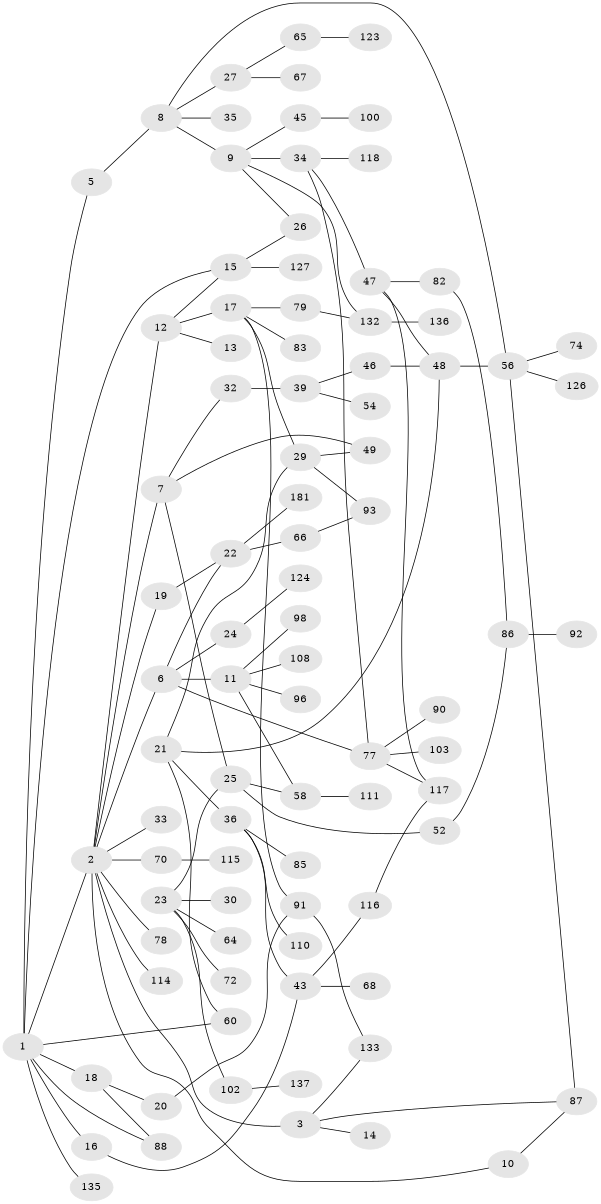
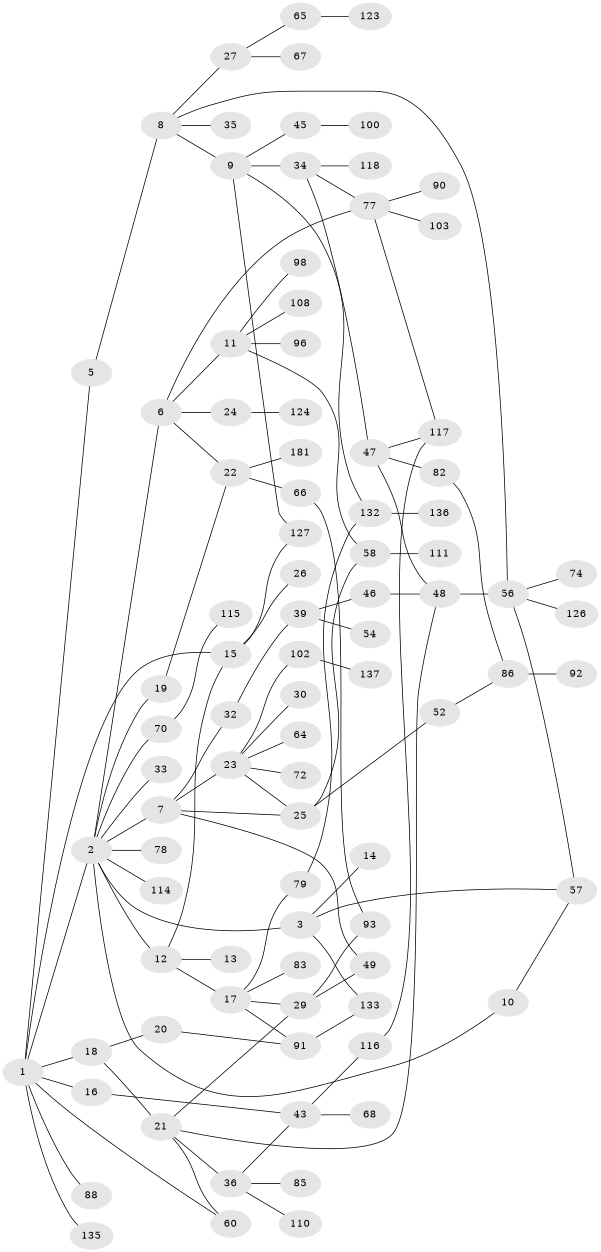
(266, 193) -> (258, 361)
none -> (200, 785)
(577, 1101) -> (577, 891)
(126, 1113) -> (128, 1089)
